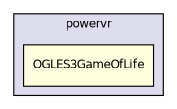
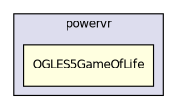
(89, 66) -> (89, 66)
